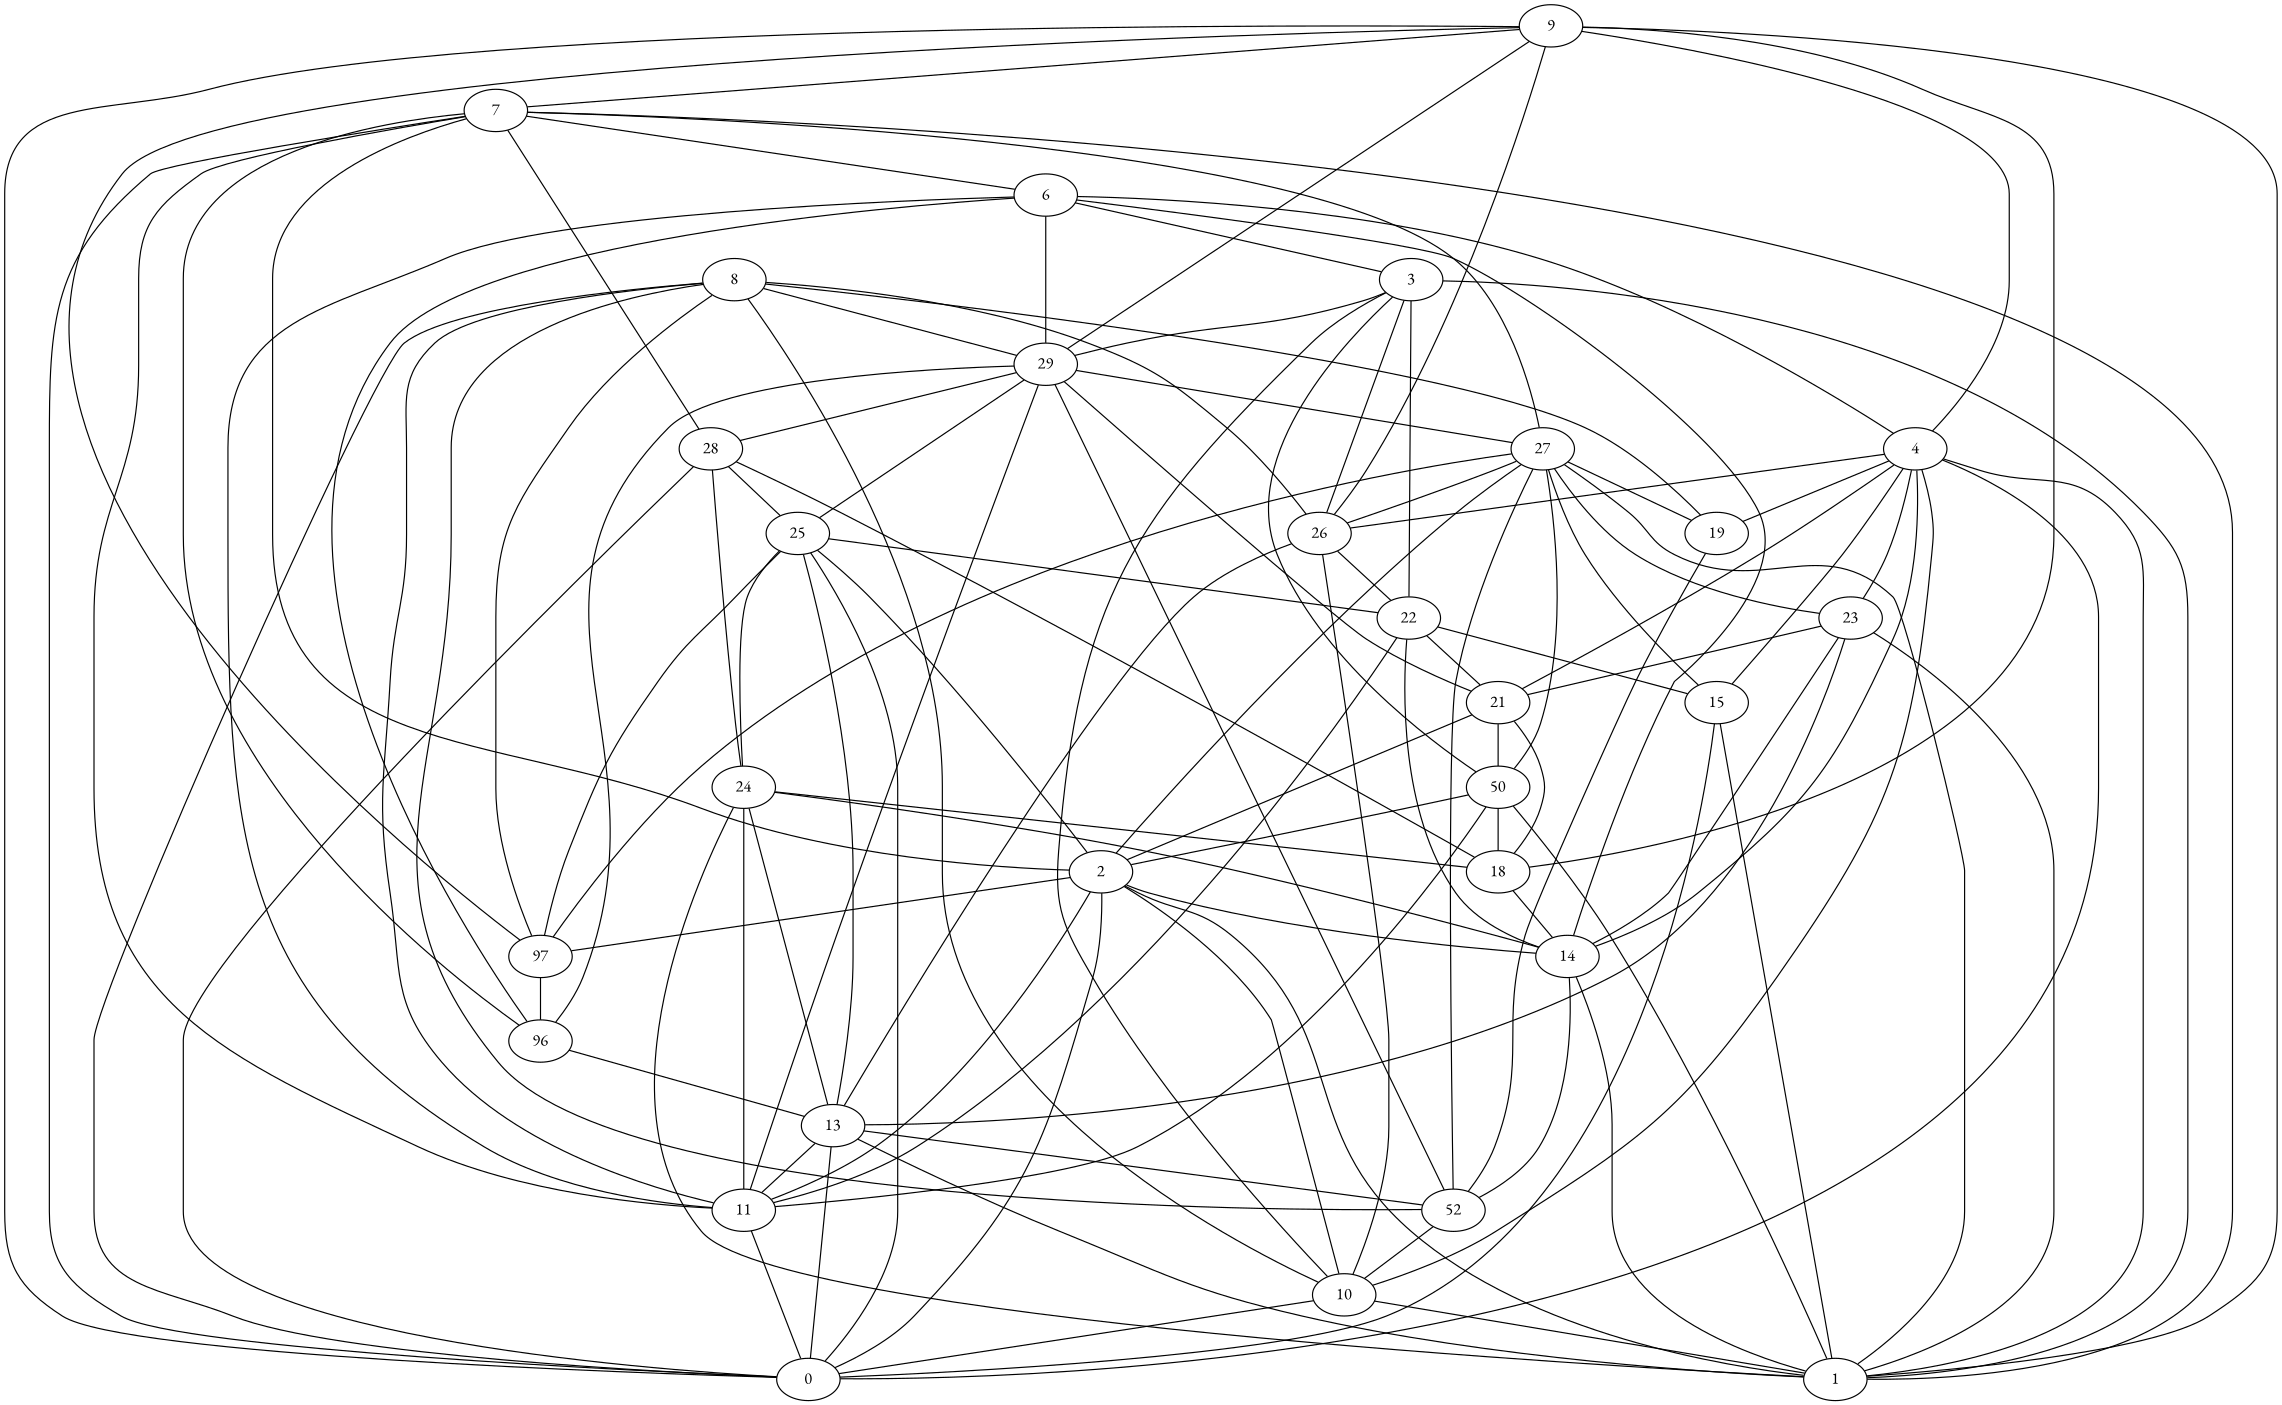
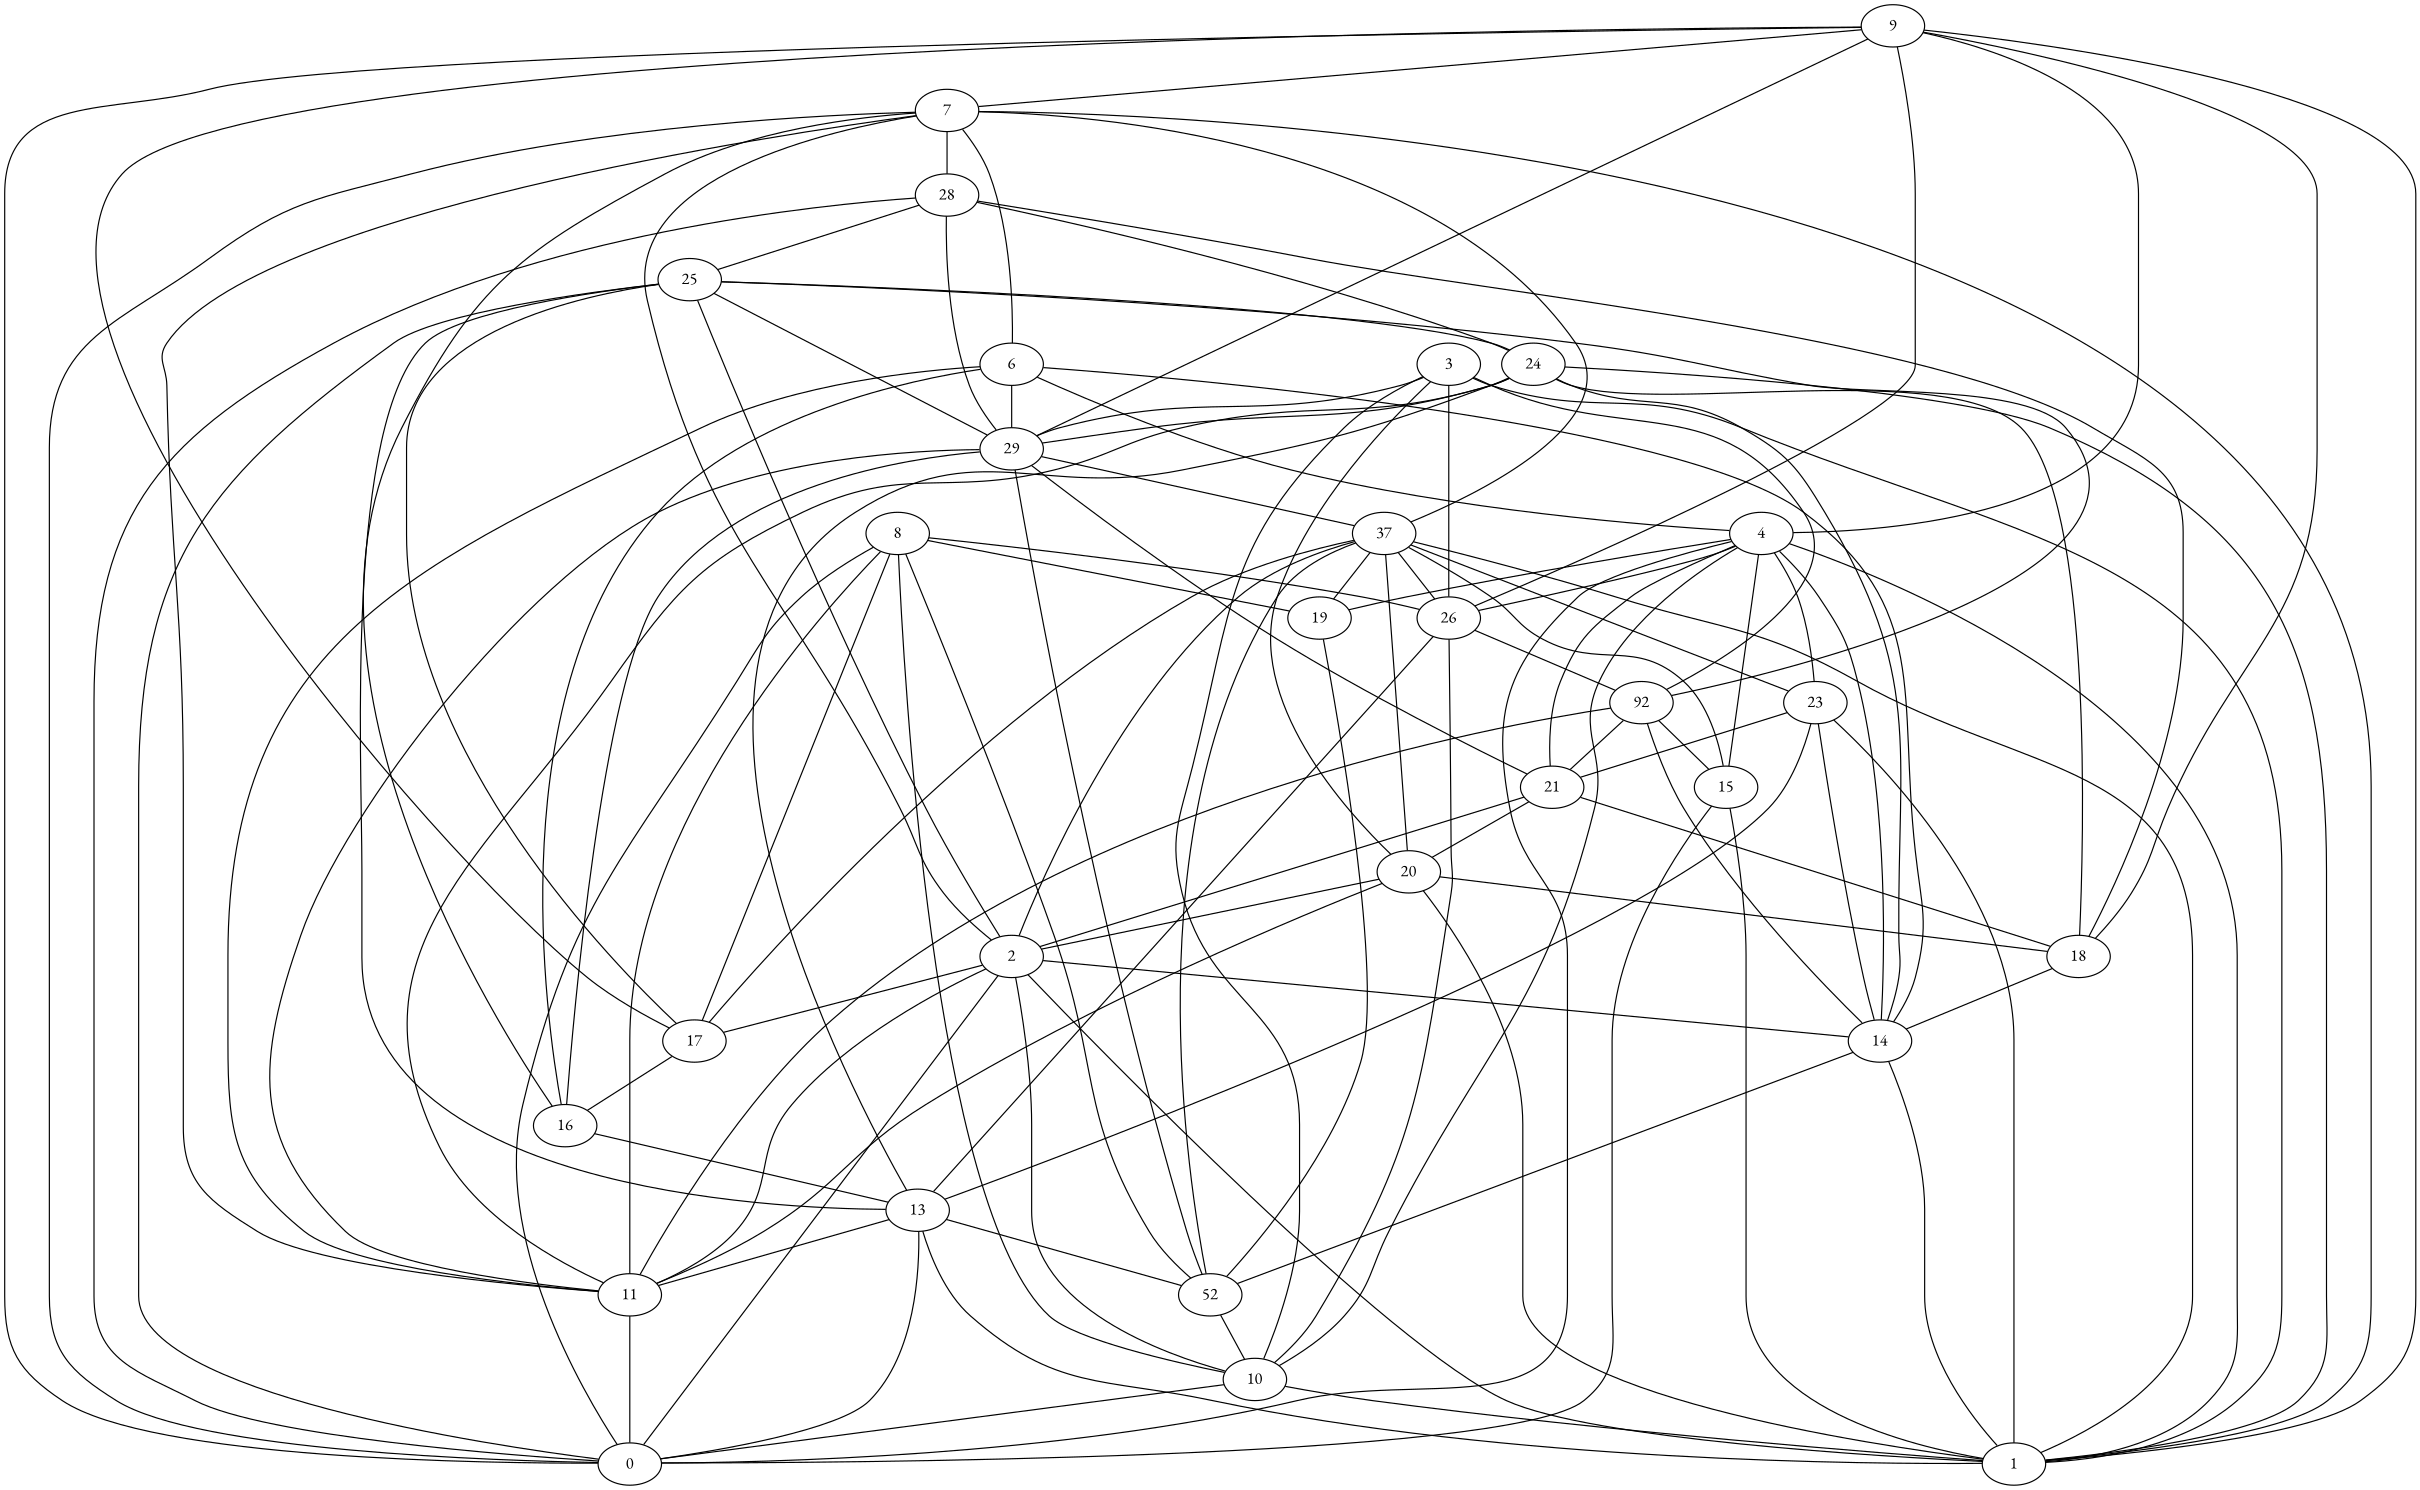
(1221, 236) -> none
(890, 322) -> (1277, 417)
(1543, 449) -> (1384, 533)
(1409, 618) -> (1641, 703)
(1498, 787) -> (1409, 872)
(540, 956) -> (694, 1041)
(540, 1041) -> (565, 1126)
